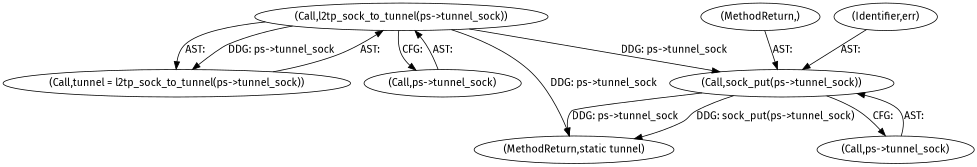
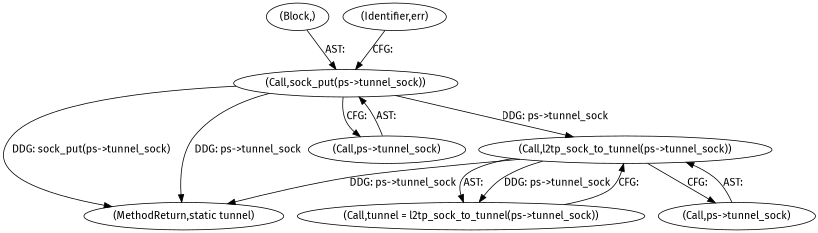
(760, 17) -> (298, 17)
(372, 50) -> (630, 183)
(591, 50) -> (481, 115)
(852, 50) -> (384, 50)
